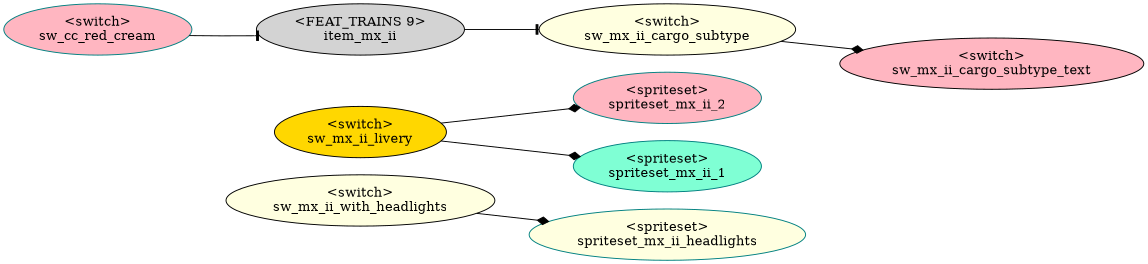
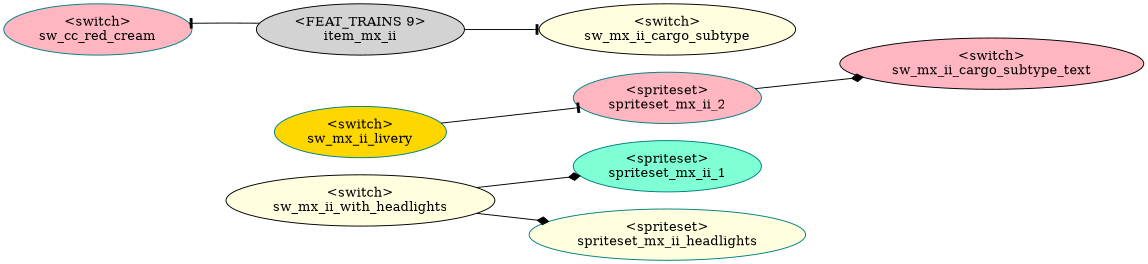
(222, 36) -> (227, 23)
(816, 45) -> (803, 84)
(508, 116) -> (508, 116)
(360, 132) -> (360, 132)
(505, 148) -> (523, 182)
